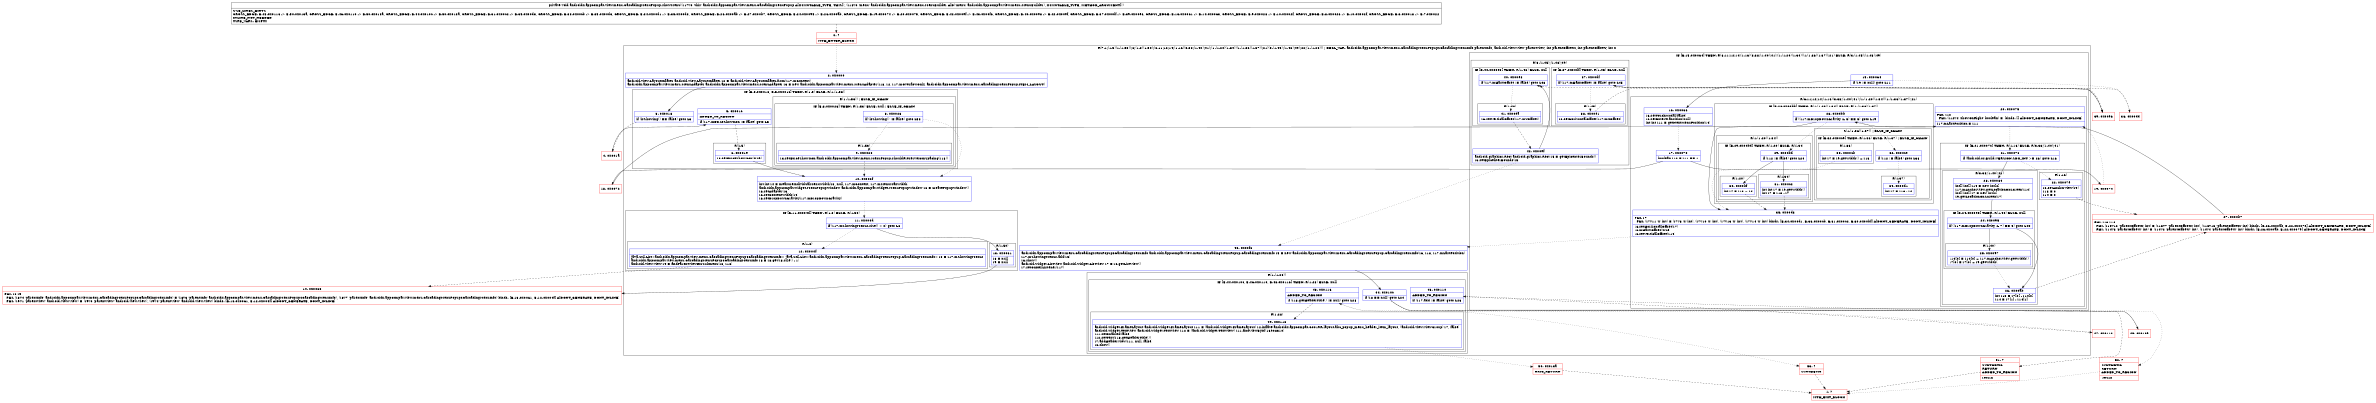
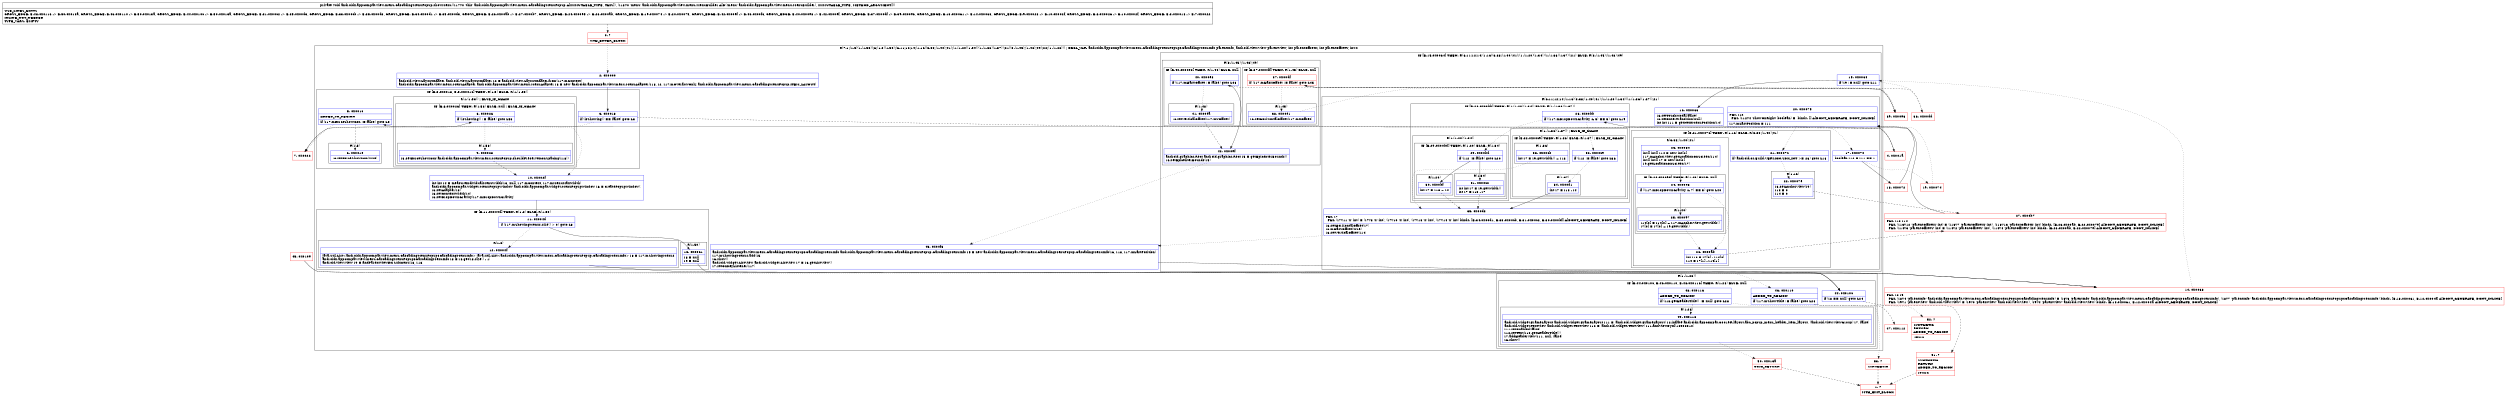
(1591, 80) -> (1282, 80)
(1851, 88) -> (1602, 88)
none -> (2108, 105)
(1547, 129) -> (1238, 130)
(1716, 130) -> (1531, 200)
none -> (303, 156)
(2004, 168) -> none
(1897, 169) -> (1896, 170)
(783, 171) -> none
(864, 208) -> (537, 207)
(2032, 240) -> (1723, 206)
(561, 276) -> (1342, 272)
(1437, 301) -> (1784, 301)
(1767, 311) -> (1073, 272)
(1717, 312) -> none
(1975, 385) -> none
